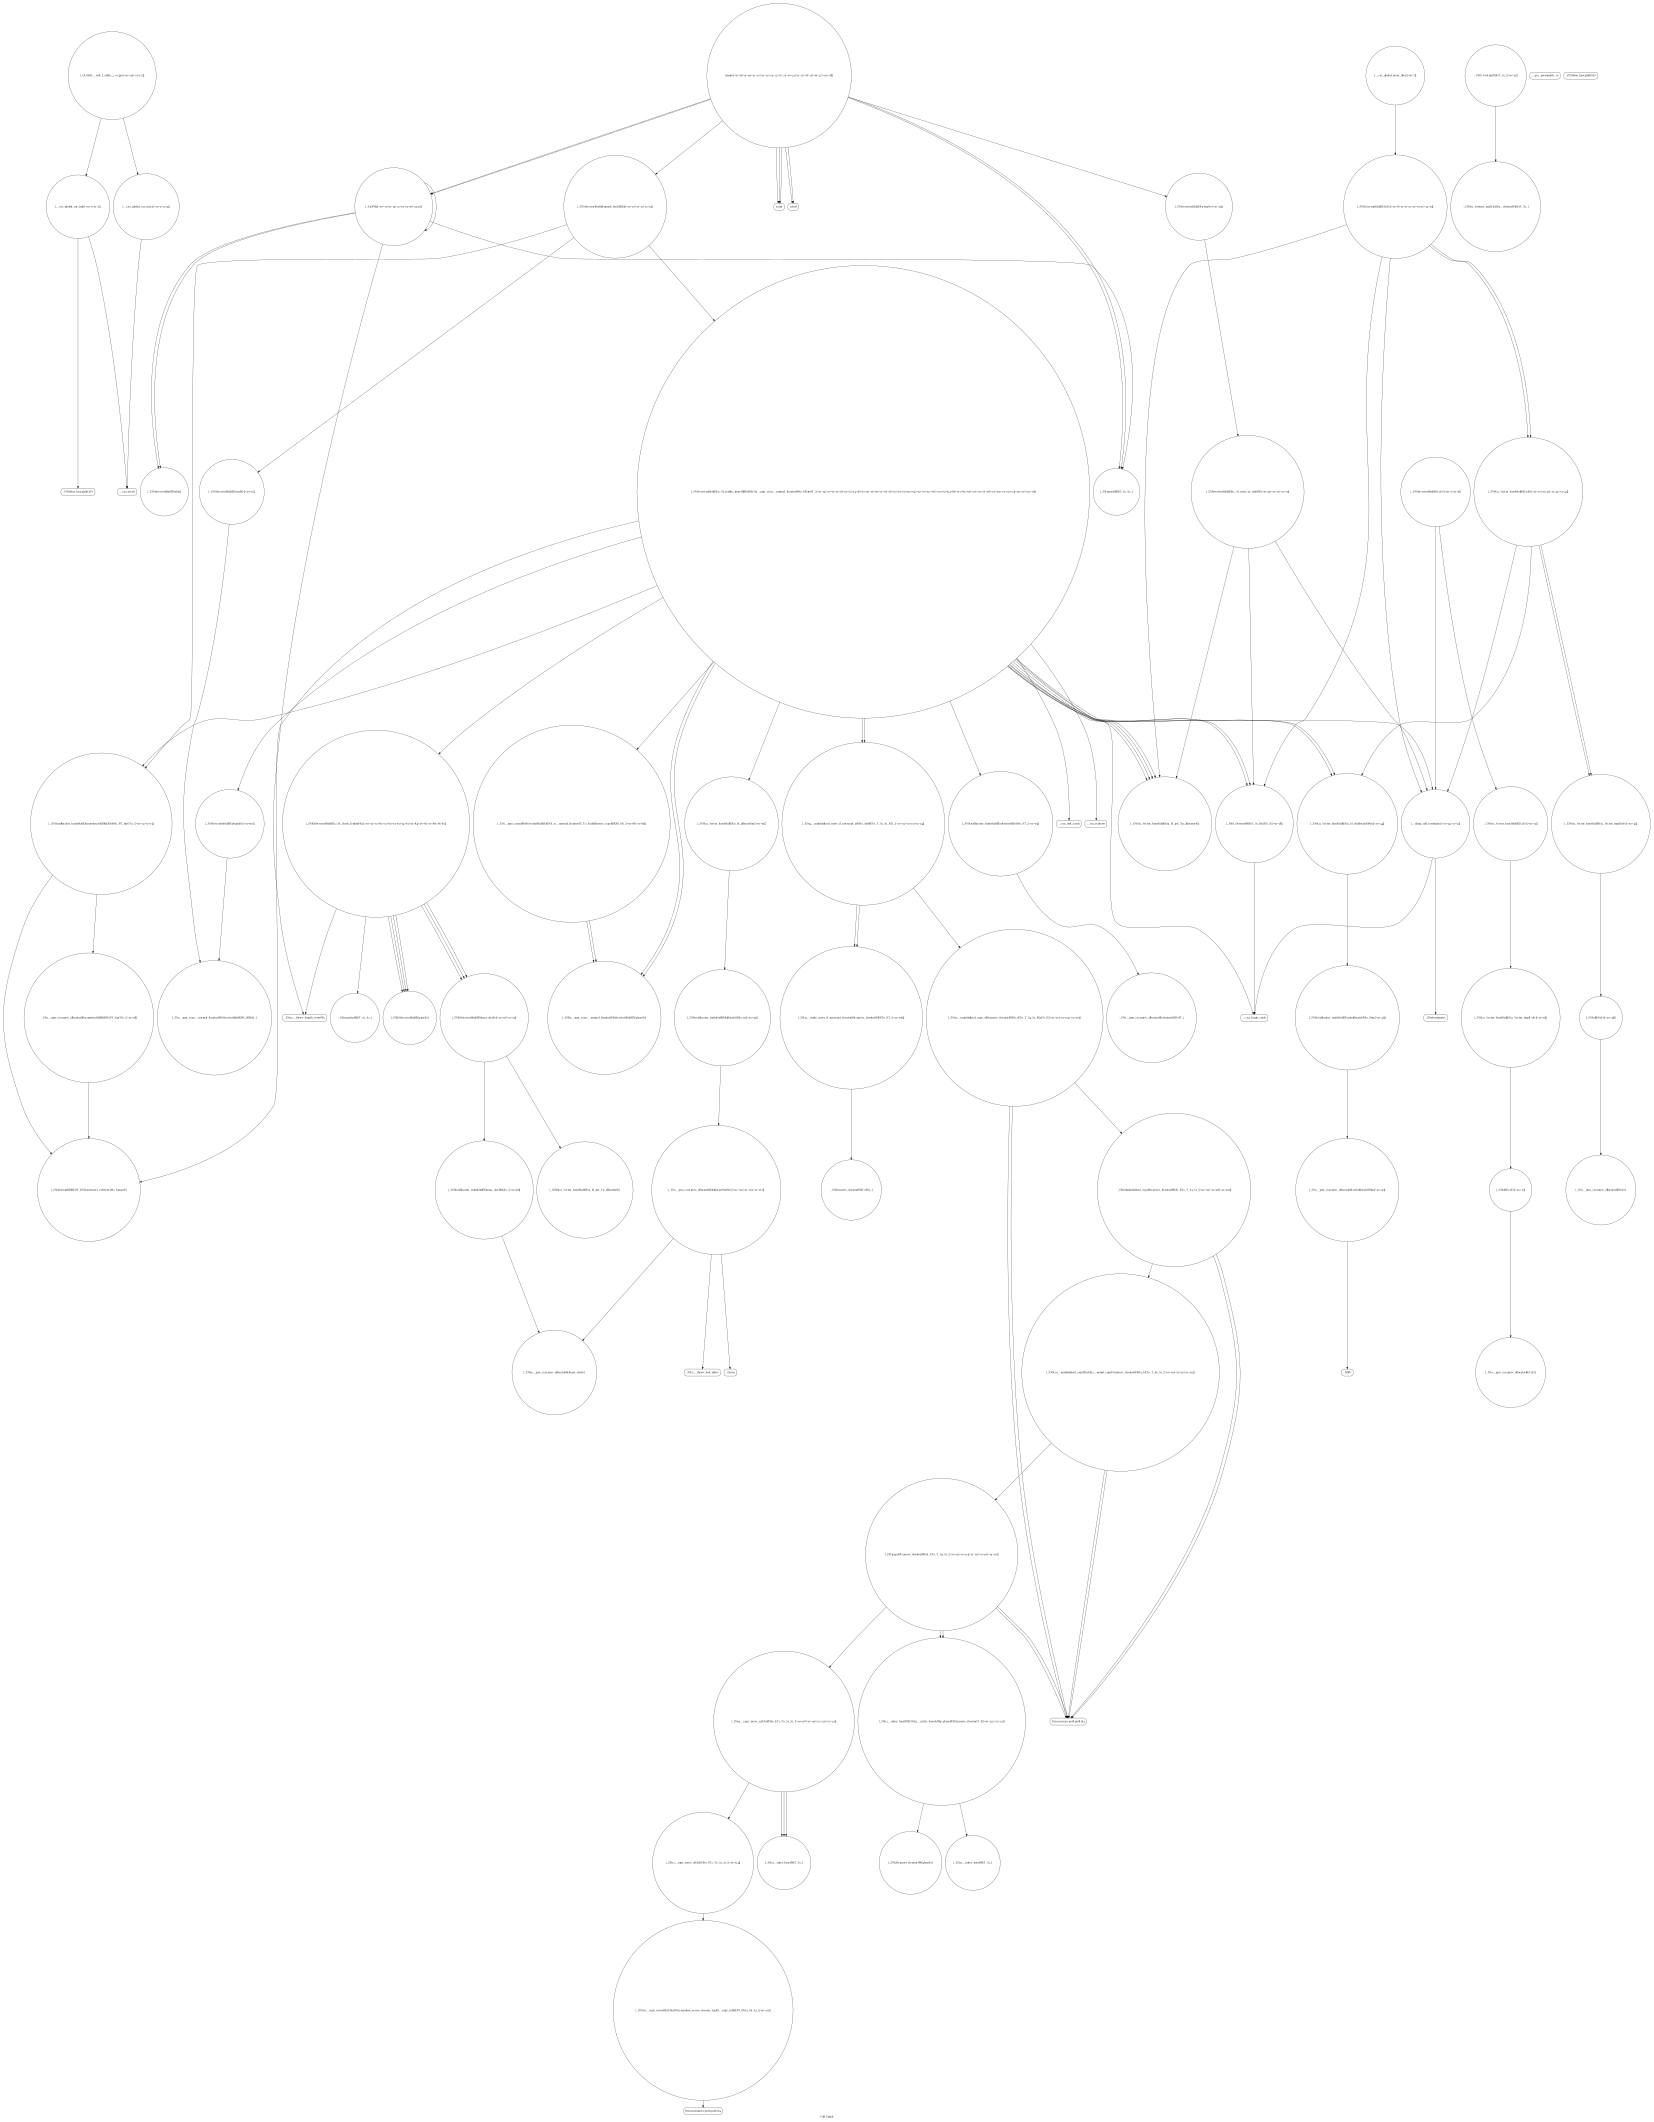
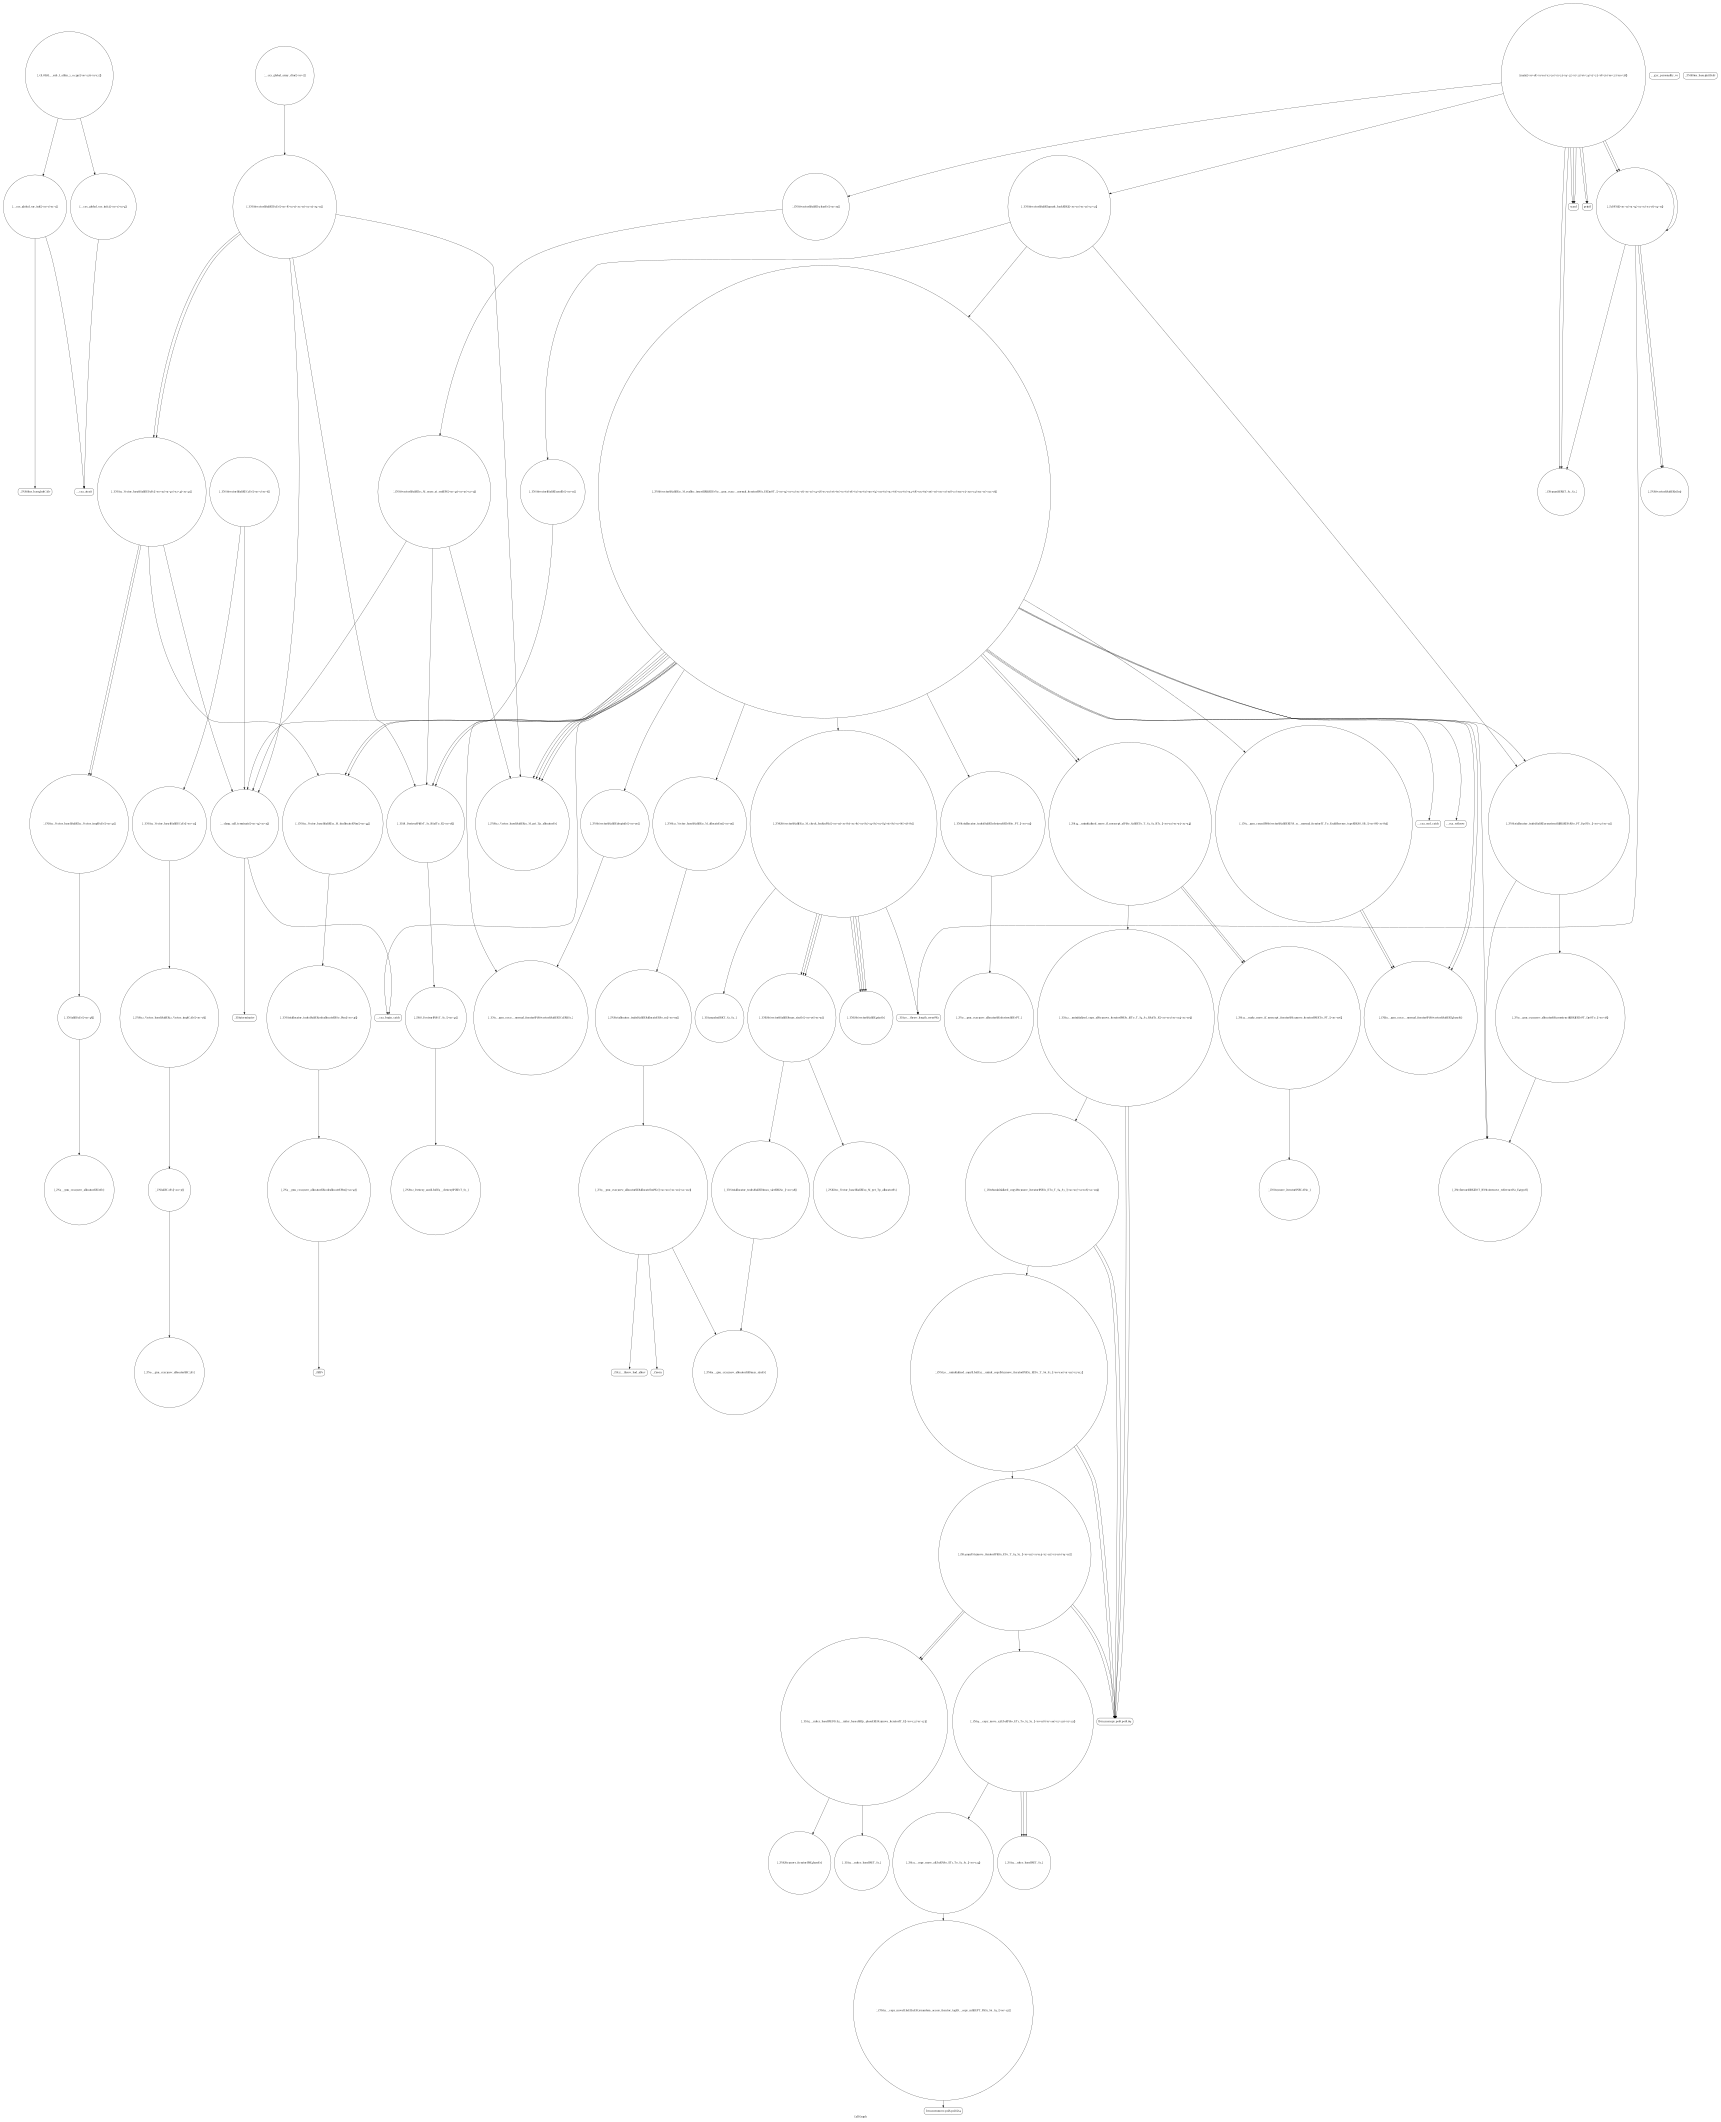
(1254, 938) -> (431, 921)
